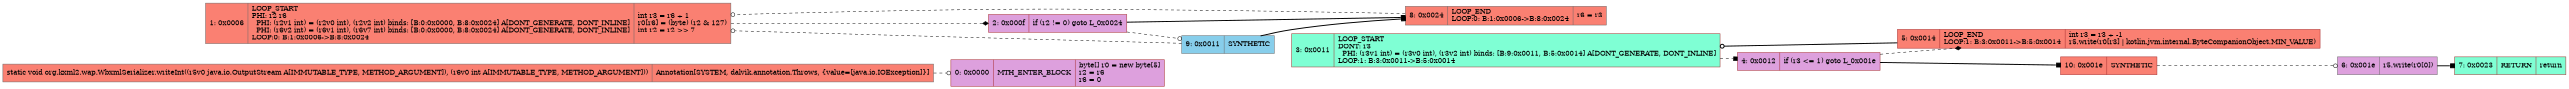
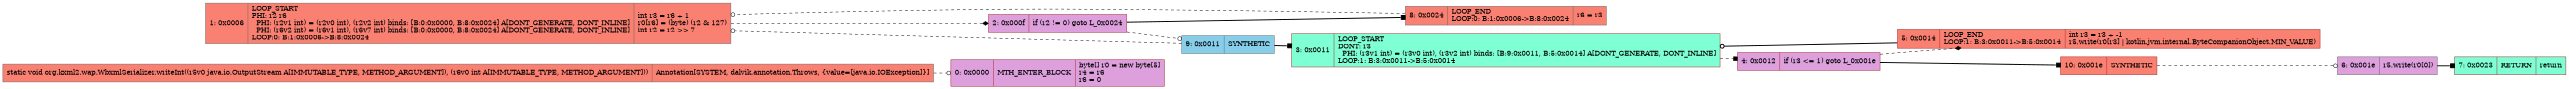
(1330, 25) -> (1281, 46)
(1092, 73) -> (1092, 73)
